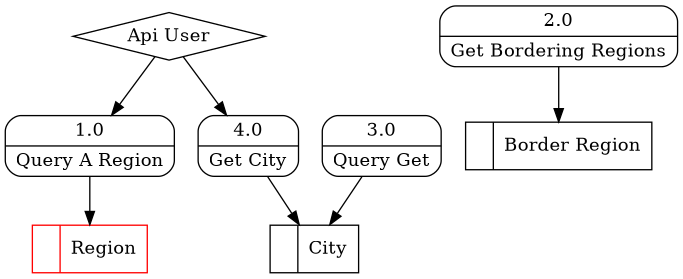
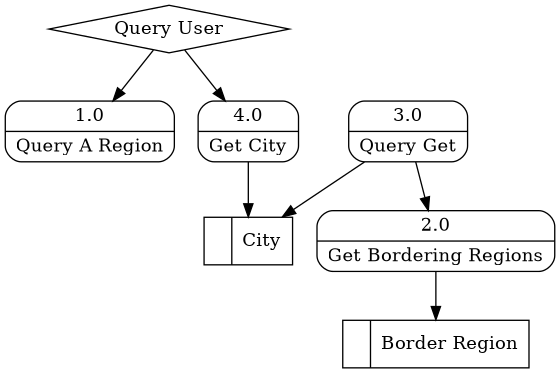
(169, 36) -> (169, 29)
none -> (420, 180)
(90, 249) -> none
